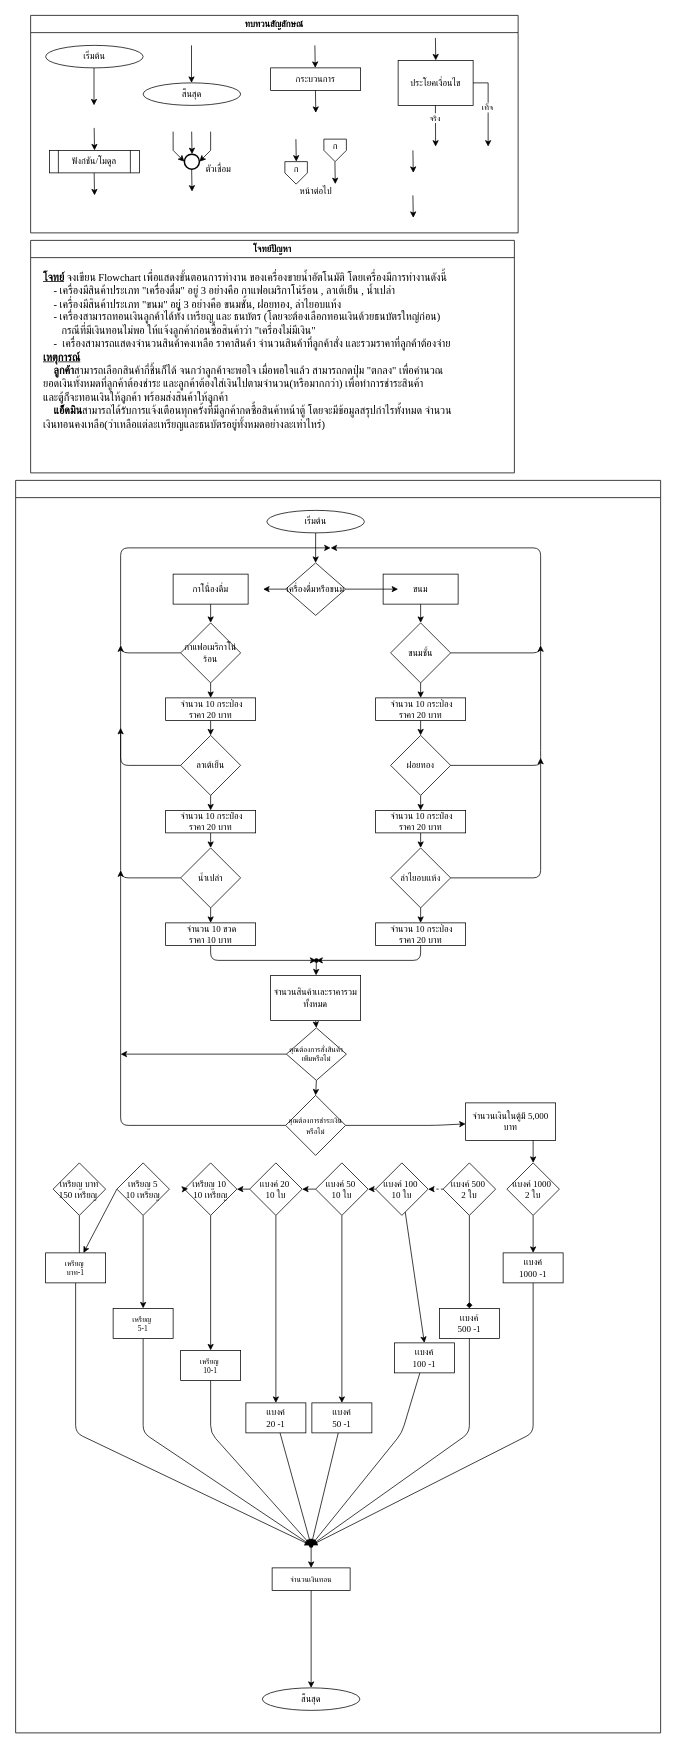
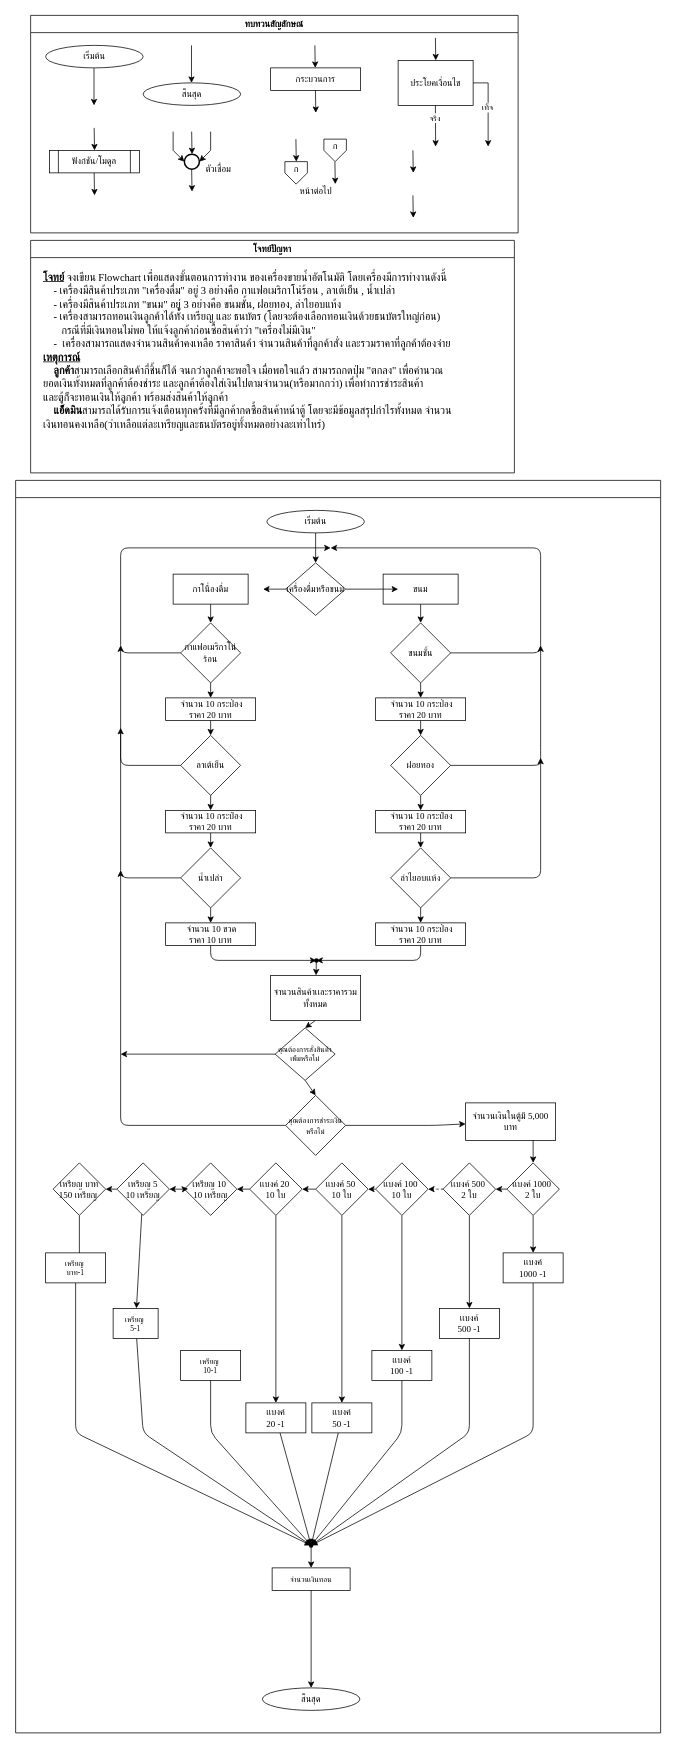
(316, 1054) -> (305, 1054)
none -> (502, 1189)
(101, 1218) -> (113, 1189)
(210, 1280) -> (176, 1189)
(469, 1301) -> (469, 1302)
(143, 1323) -> (135, 1323)
(424, 1358) -> (402, 1365)
